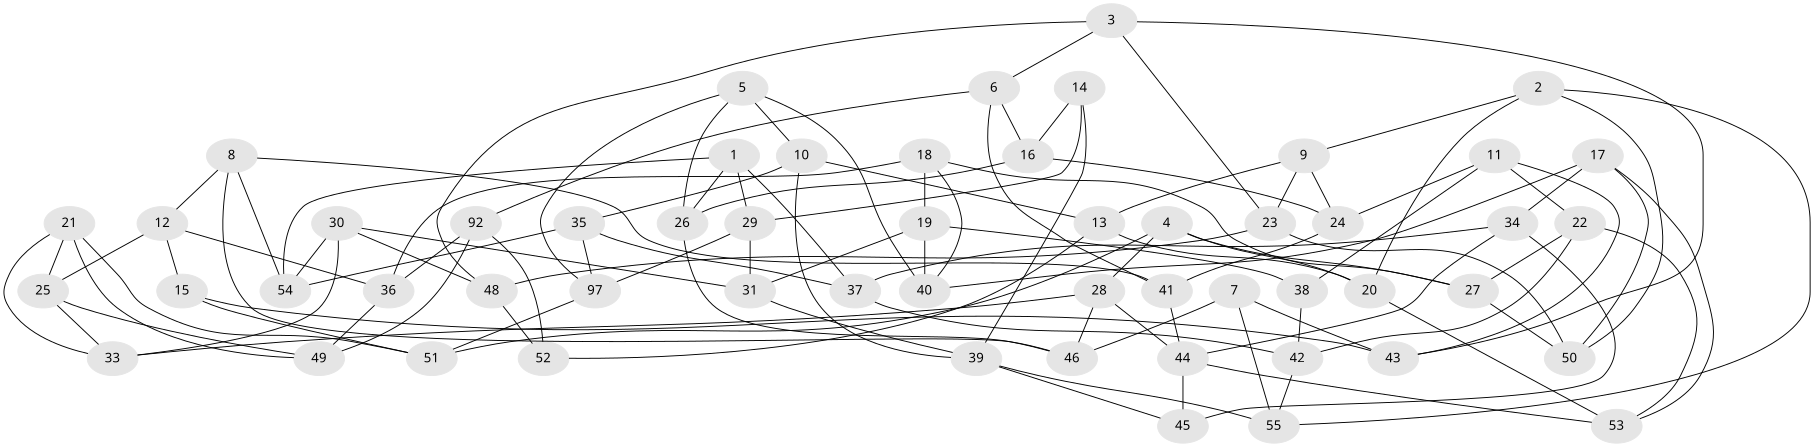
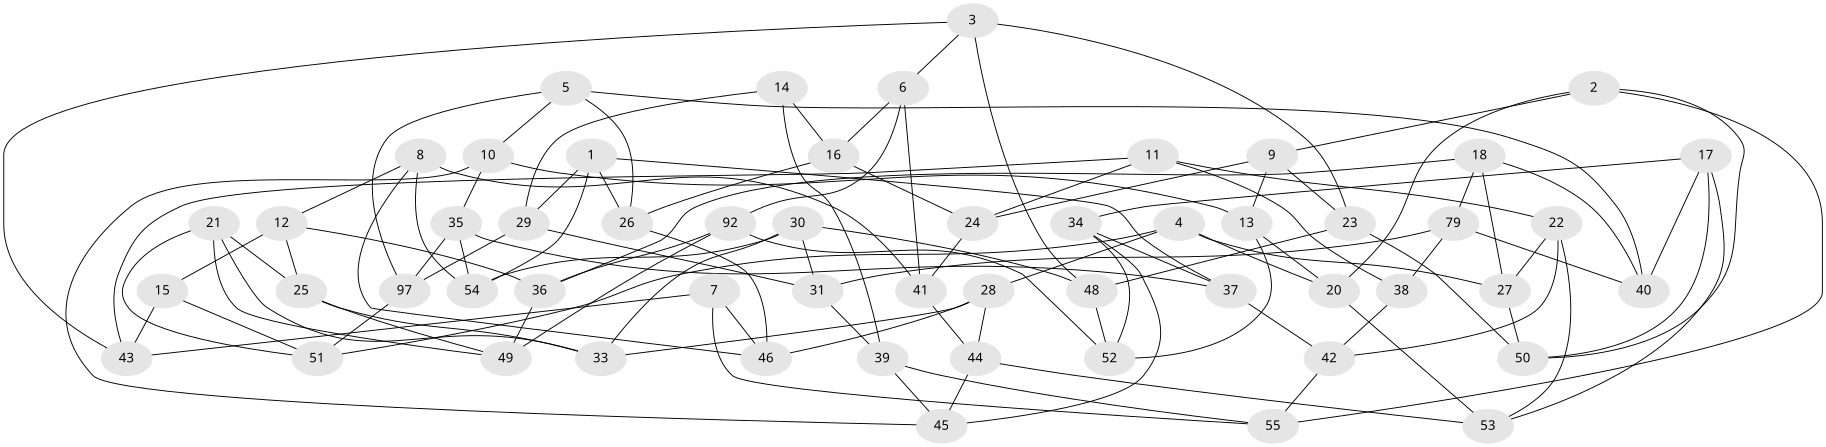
(925, 223) -> (1453, 223)
(822, 309) -> (233, 397)
(1363, 320) -> (1129, 287)
